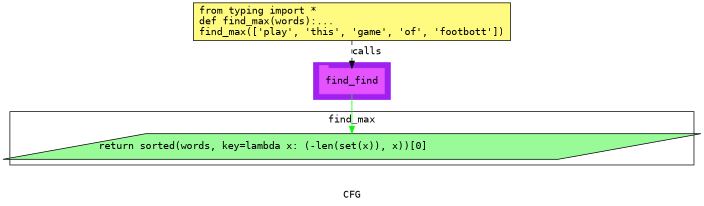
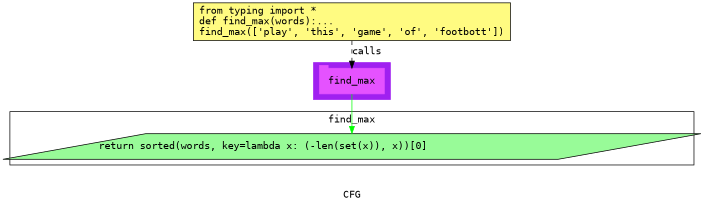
(352, 81) -> (352, 81)
